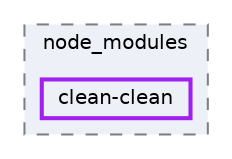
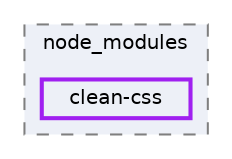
(116, 99) -> (116, 99)
